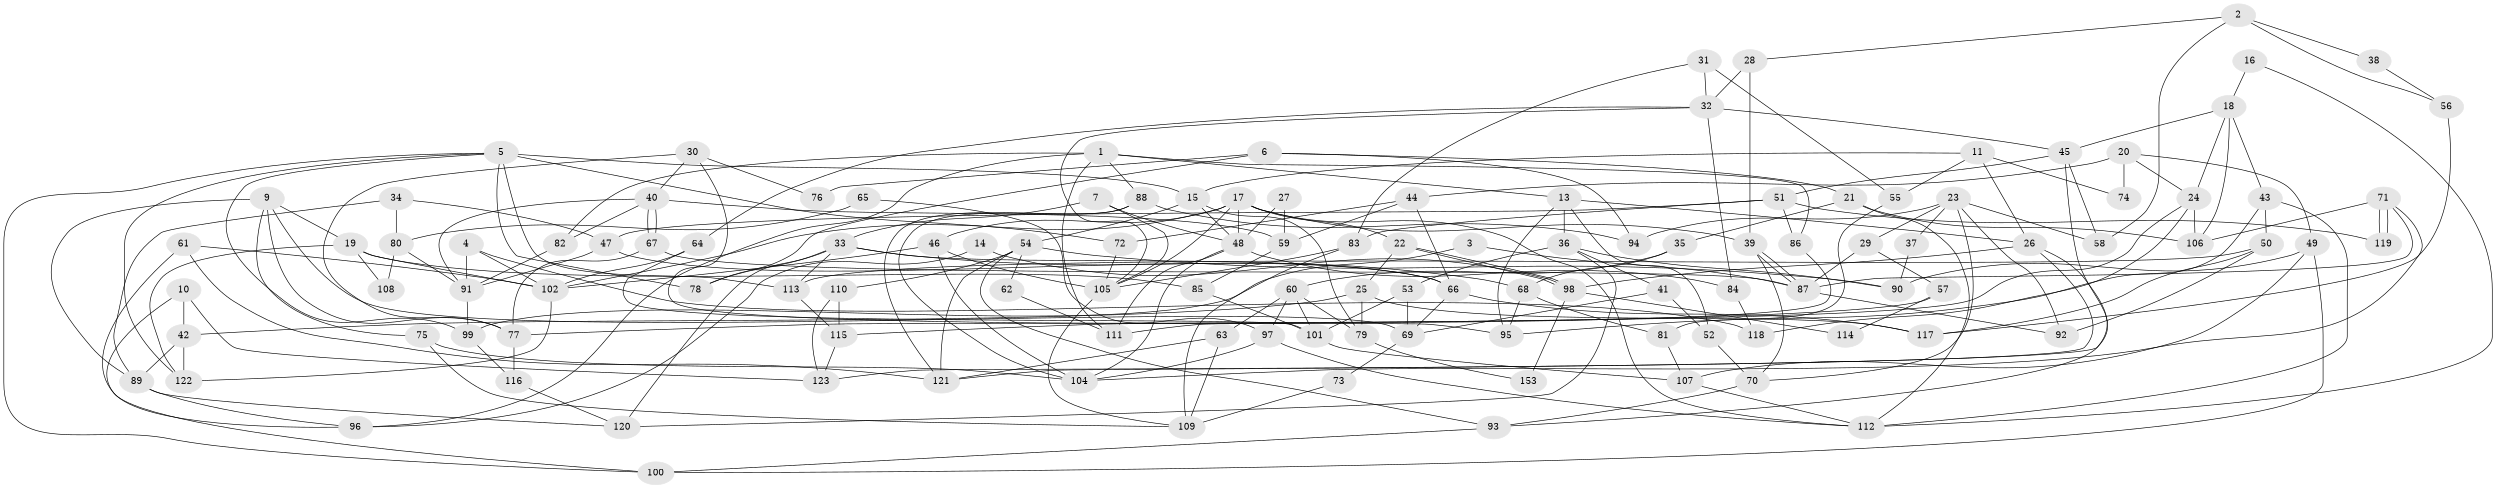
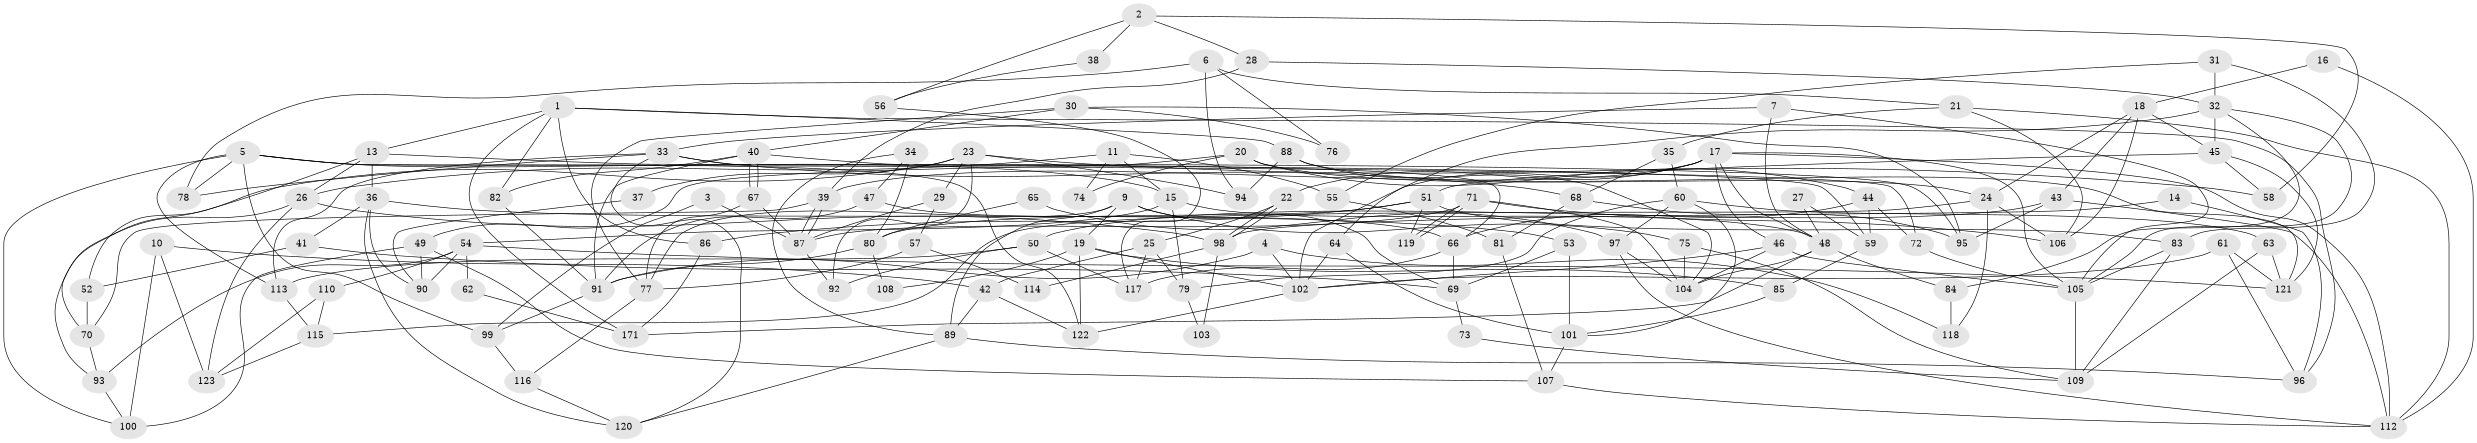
(1362, 212) -> (1146, 216)
(1114, 336) -> (630, 336)
(1529, 382) -> (1202, 336)
